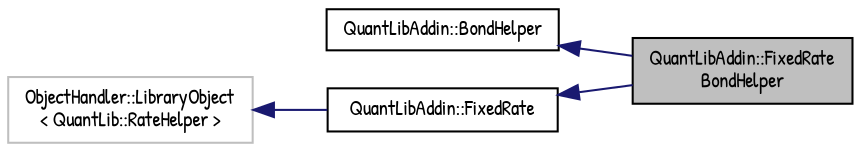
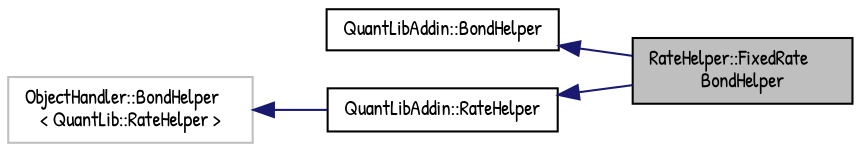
(743, 71) -> (743, 71)
(130, 110) -> (130, 110)
(443, 110) -> (443, 110)
